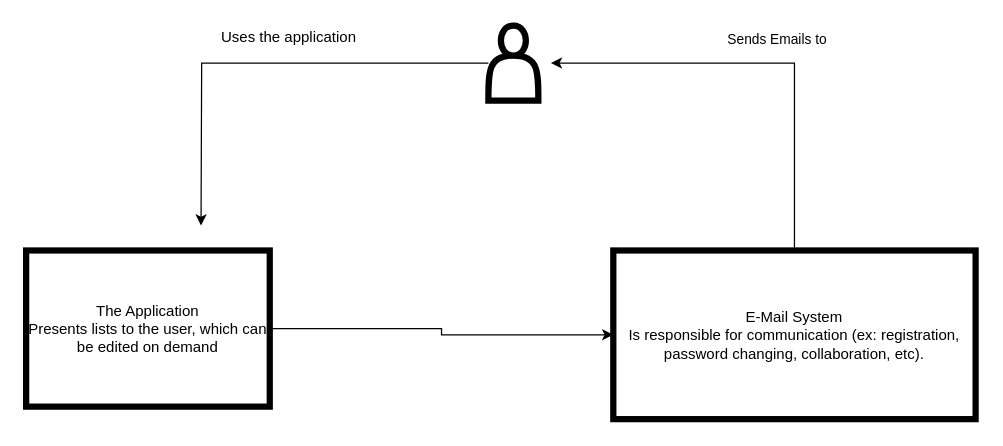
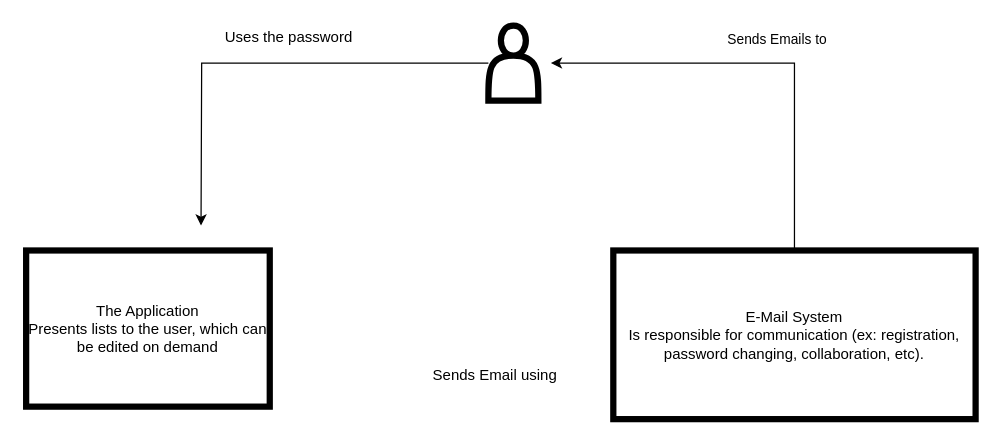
(289, 38) -> (289, 38)
(441, 329) -> none
none -> (494, 376)
